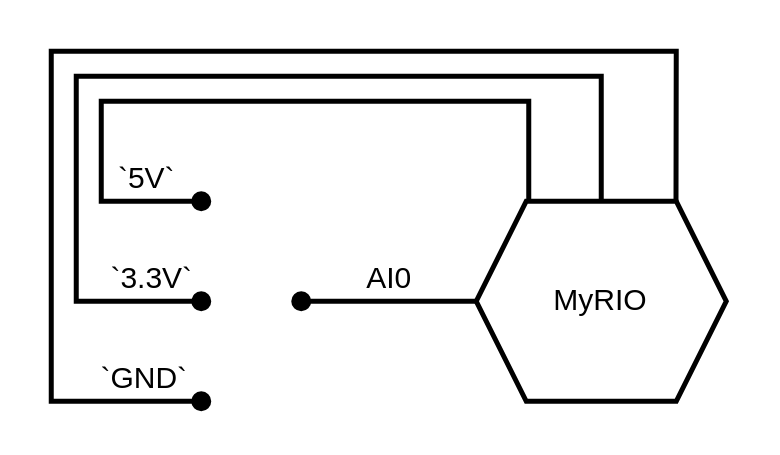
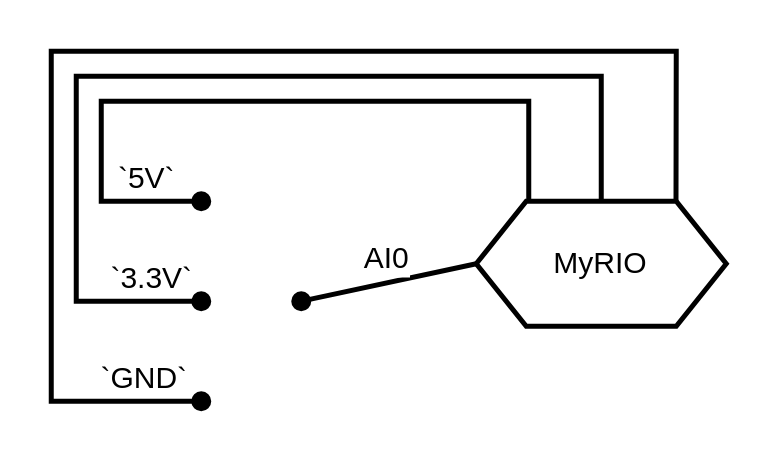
(601, 301) -> (601, 264)
